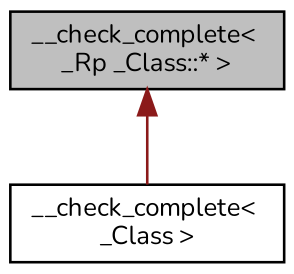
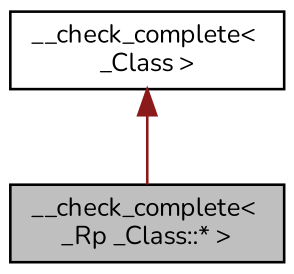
(147, 150) -> (147, 150)
